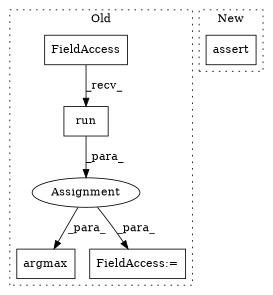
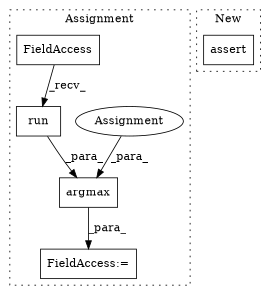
(101, 19) -> (100, 19)
(86, 153) -> (59, 154)
(111, 224) -> (88, 224)
